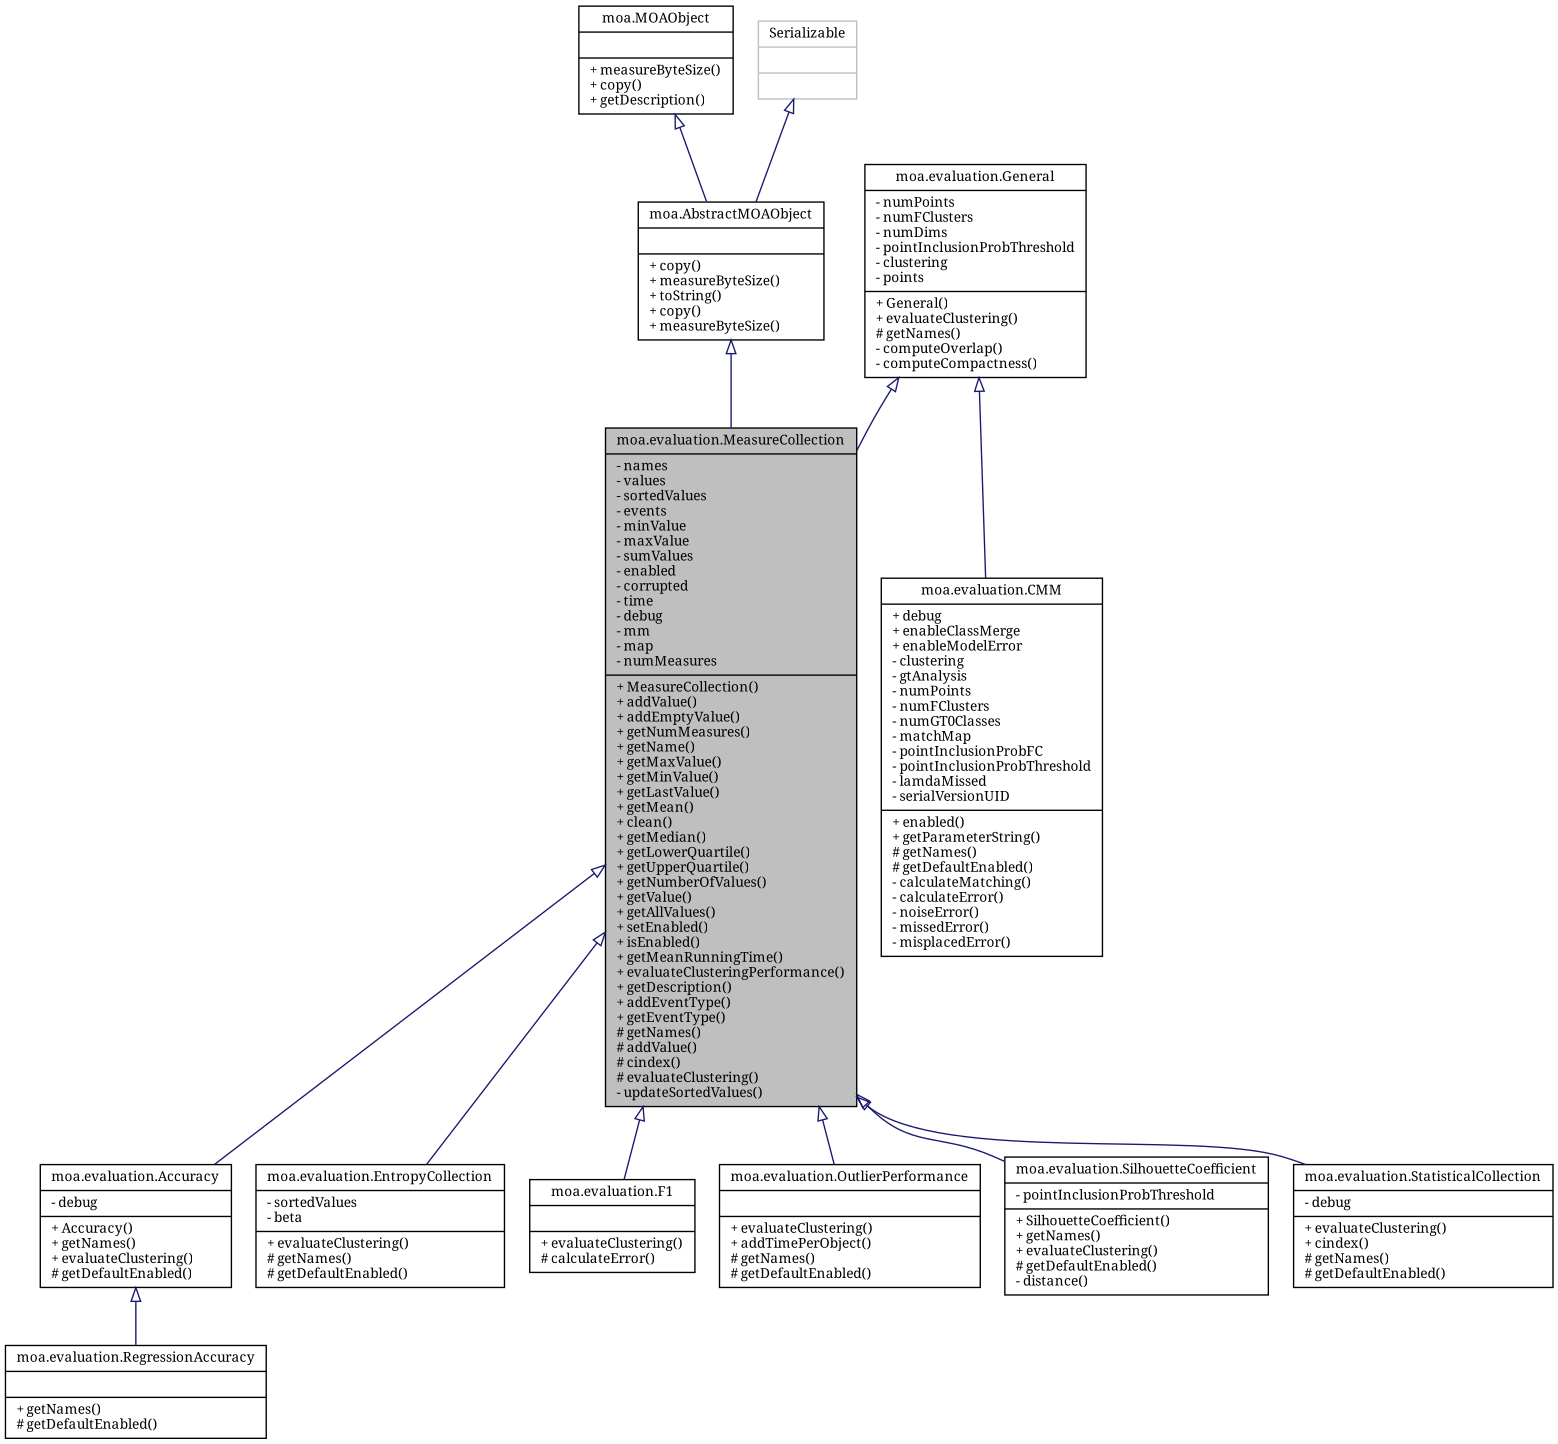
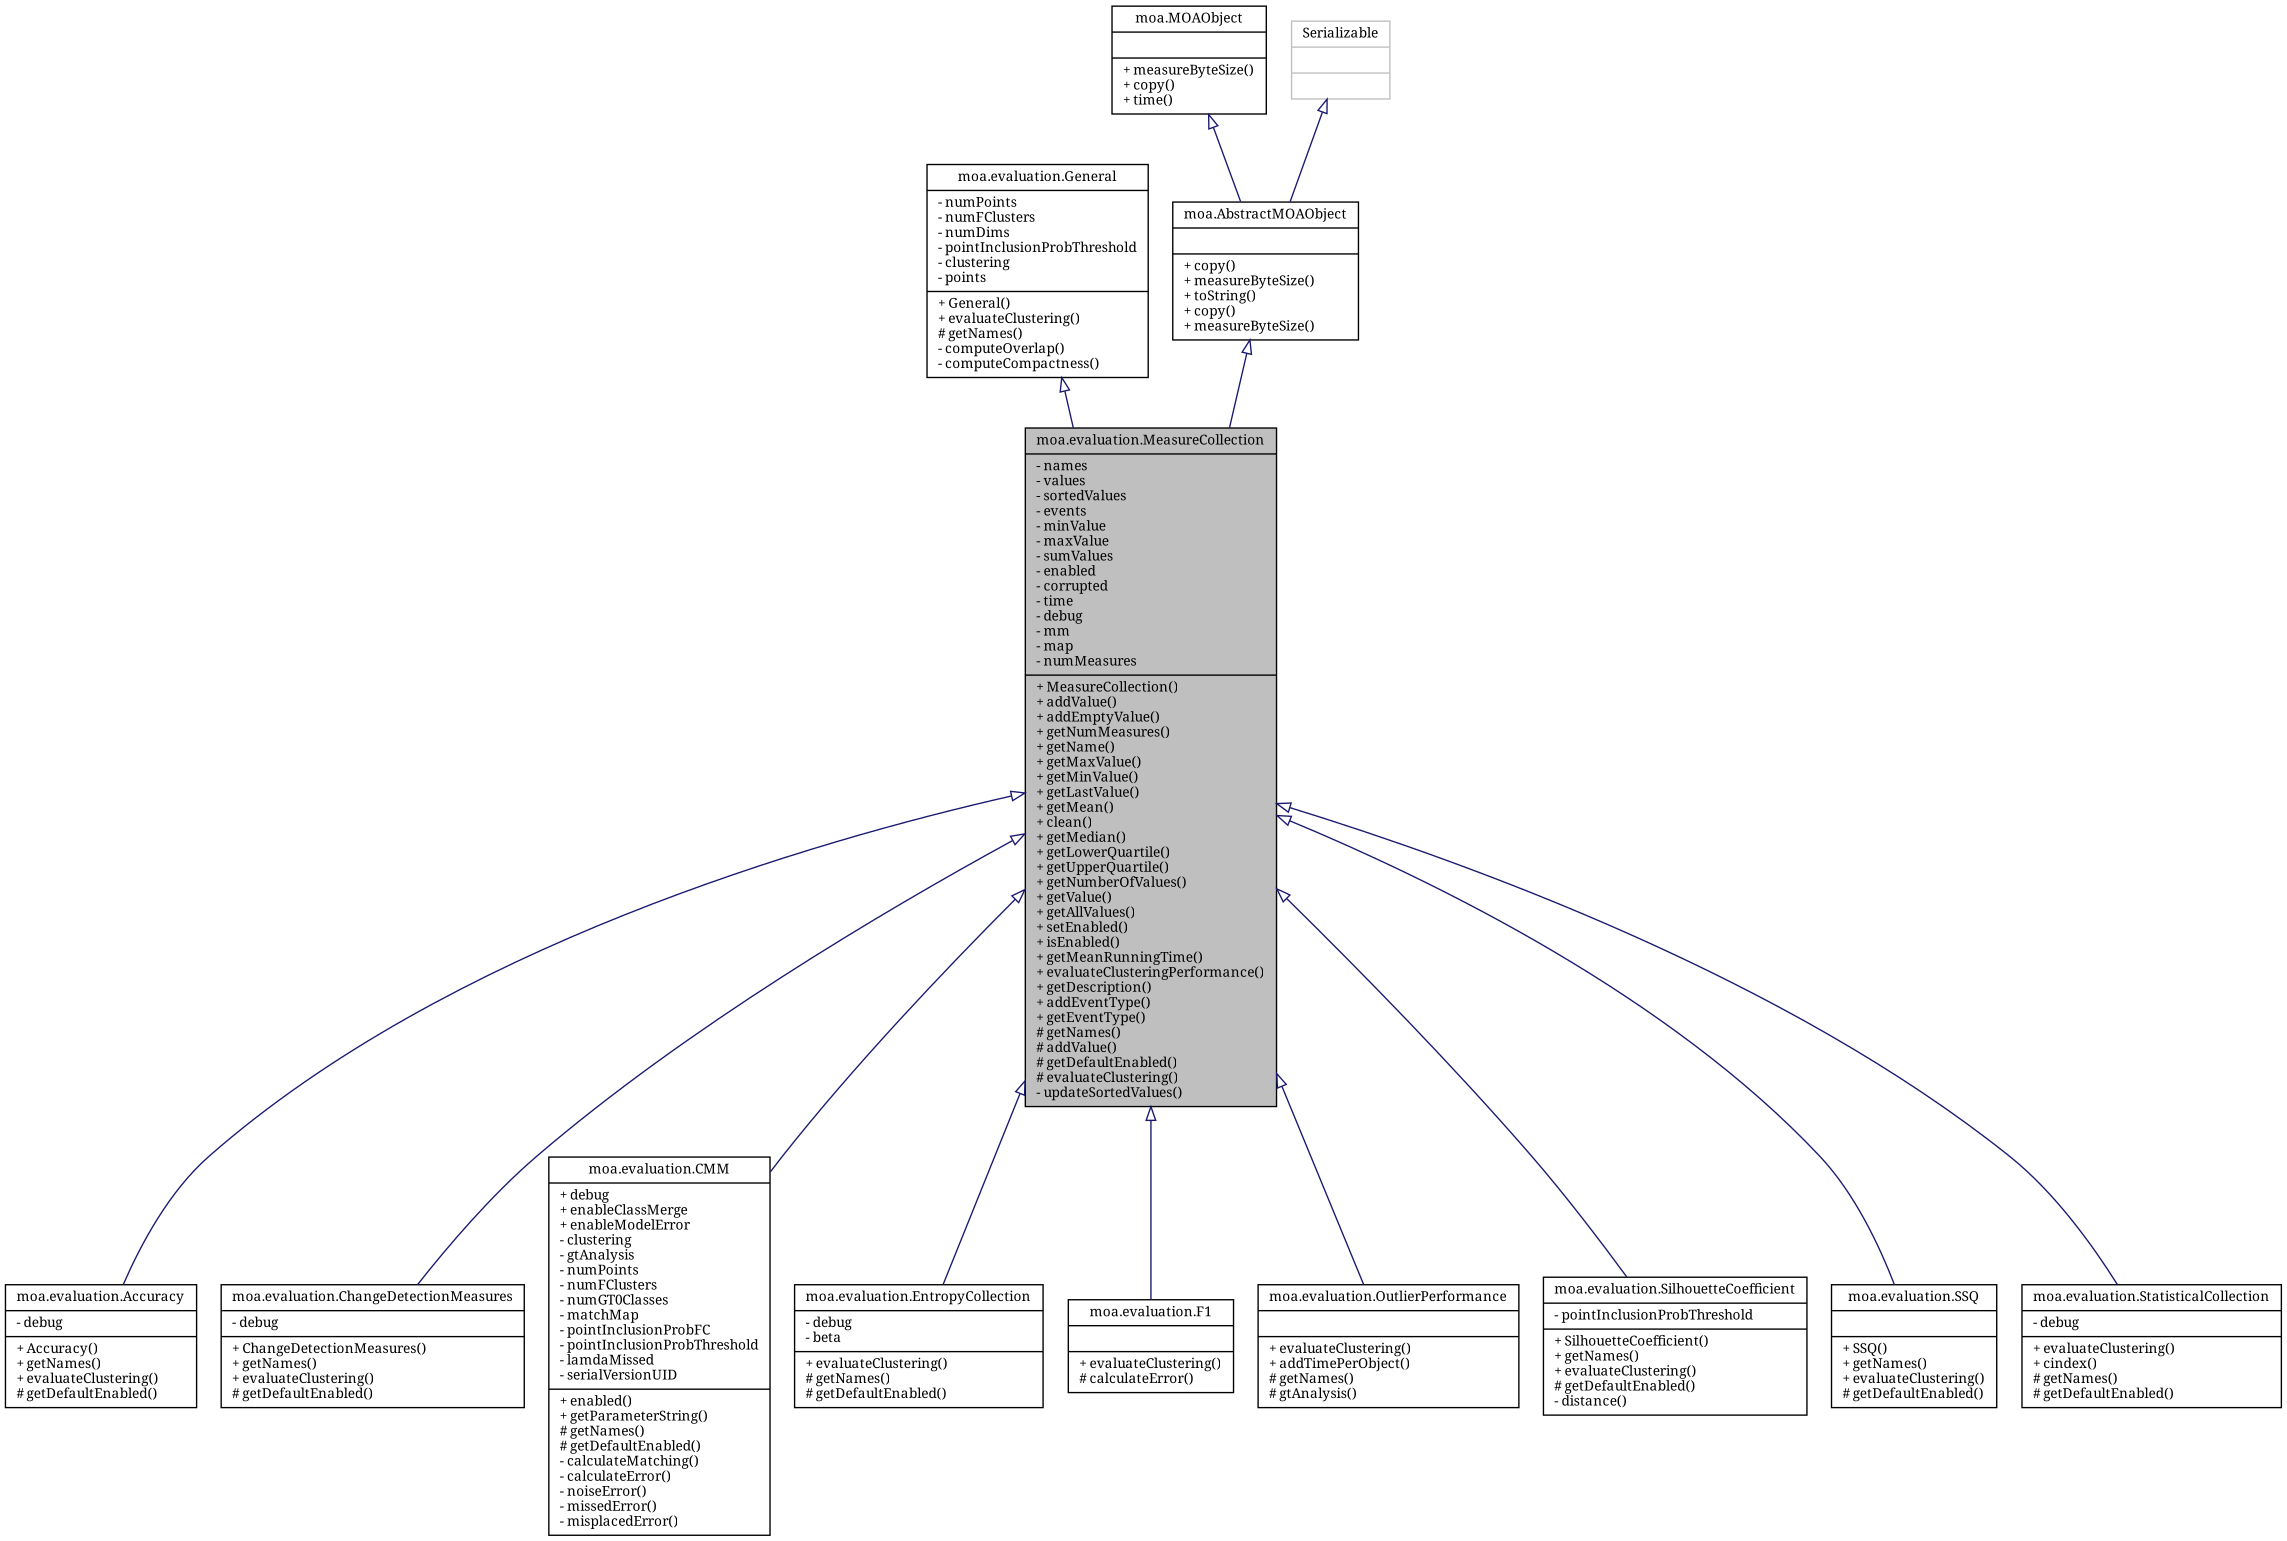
(648, 100) -> (1148, 100)
(983, 485) -> (889, 1032)
(649, 1063) -> (1107, 1063)
(313, 1203) -> (829, 1323)
(801, 1274) -> (1313, 1394)
none -> (373, 1346)
none -> (1914, 1346)
(136, 1392) -> none
